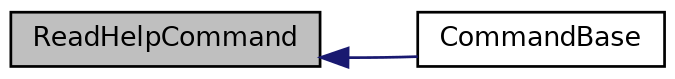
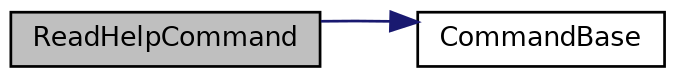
(383, 57) -> (356, 21)
